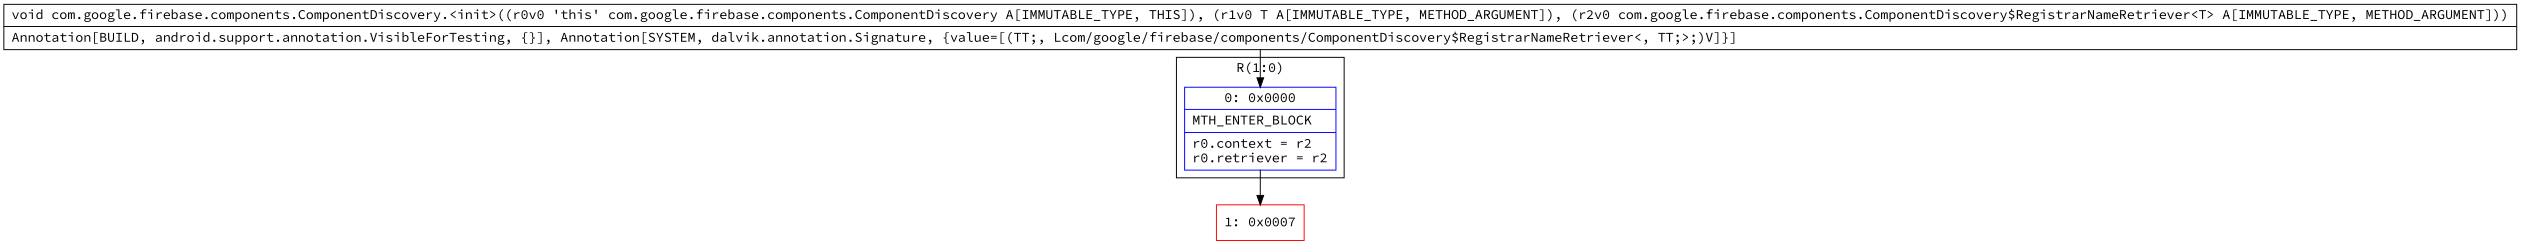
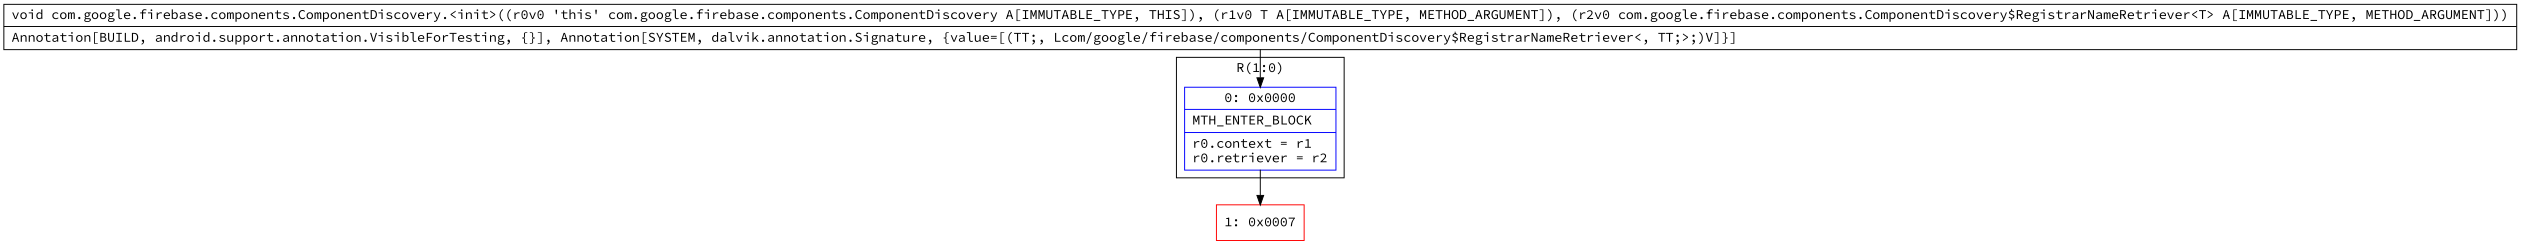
(1252, 144) -> (1252, 144)
